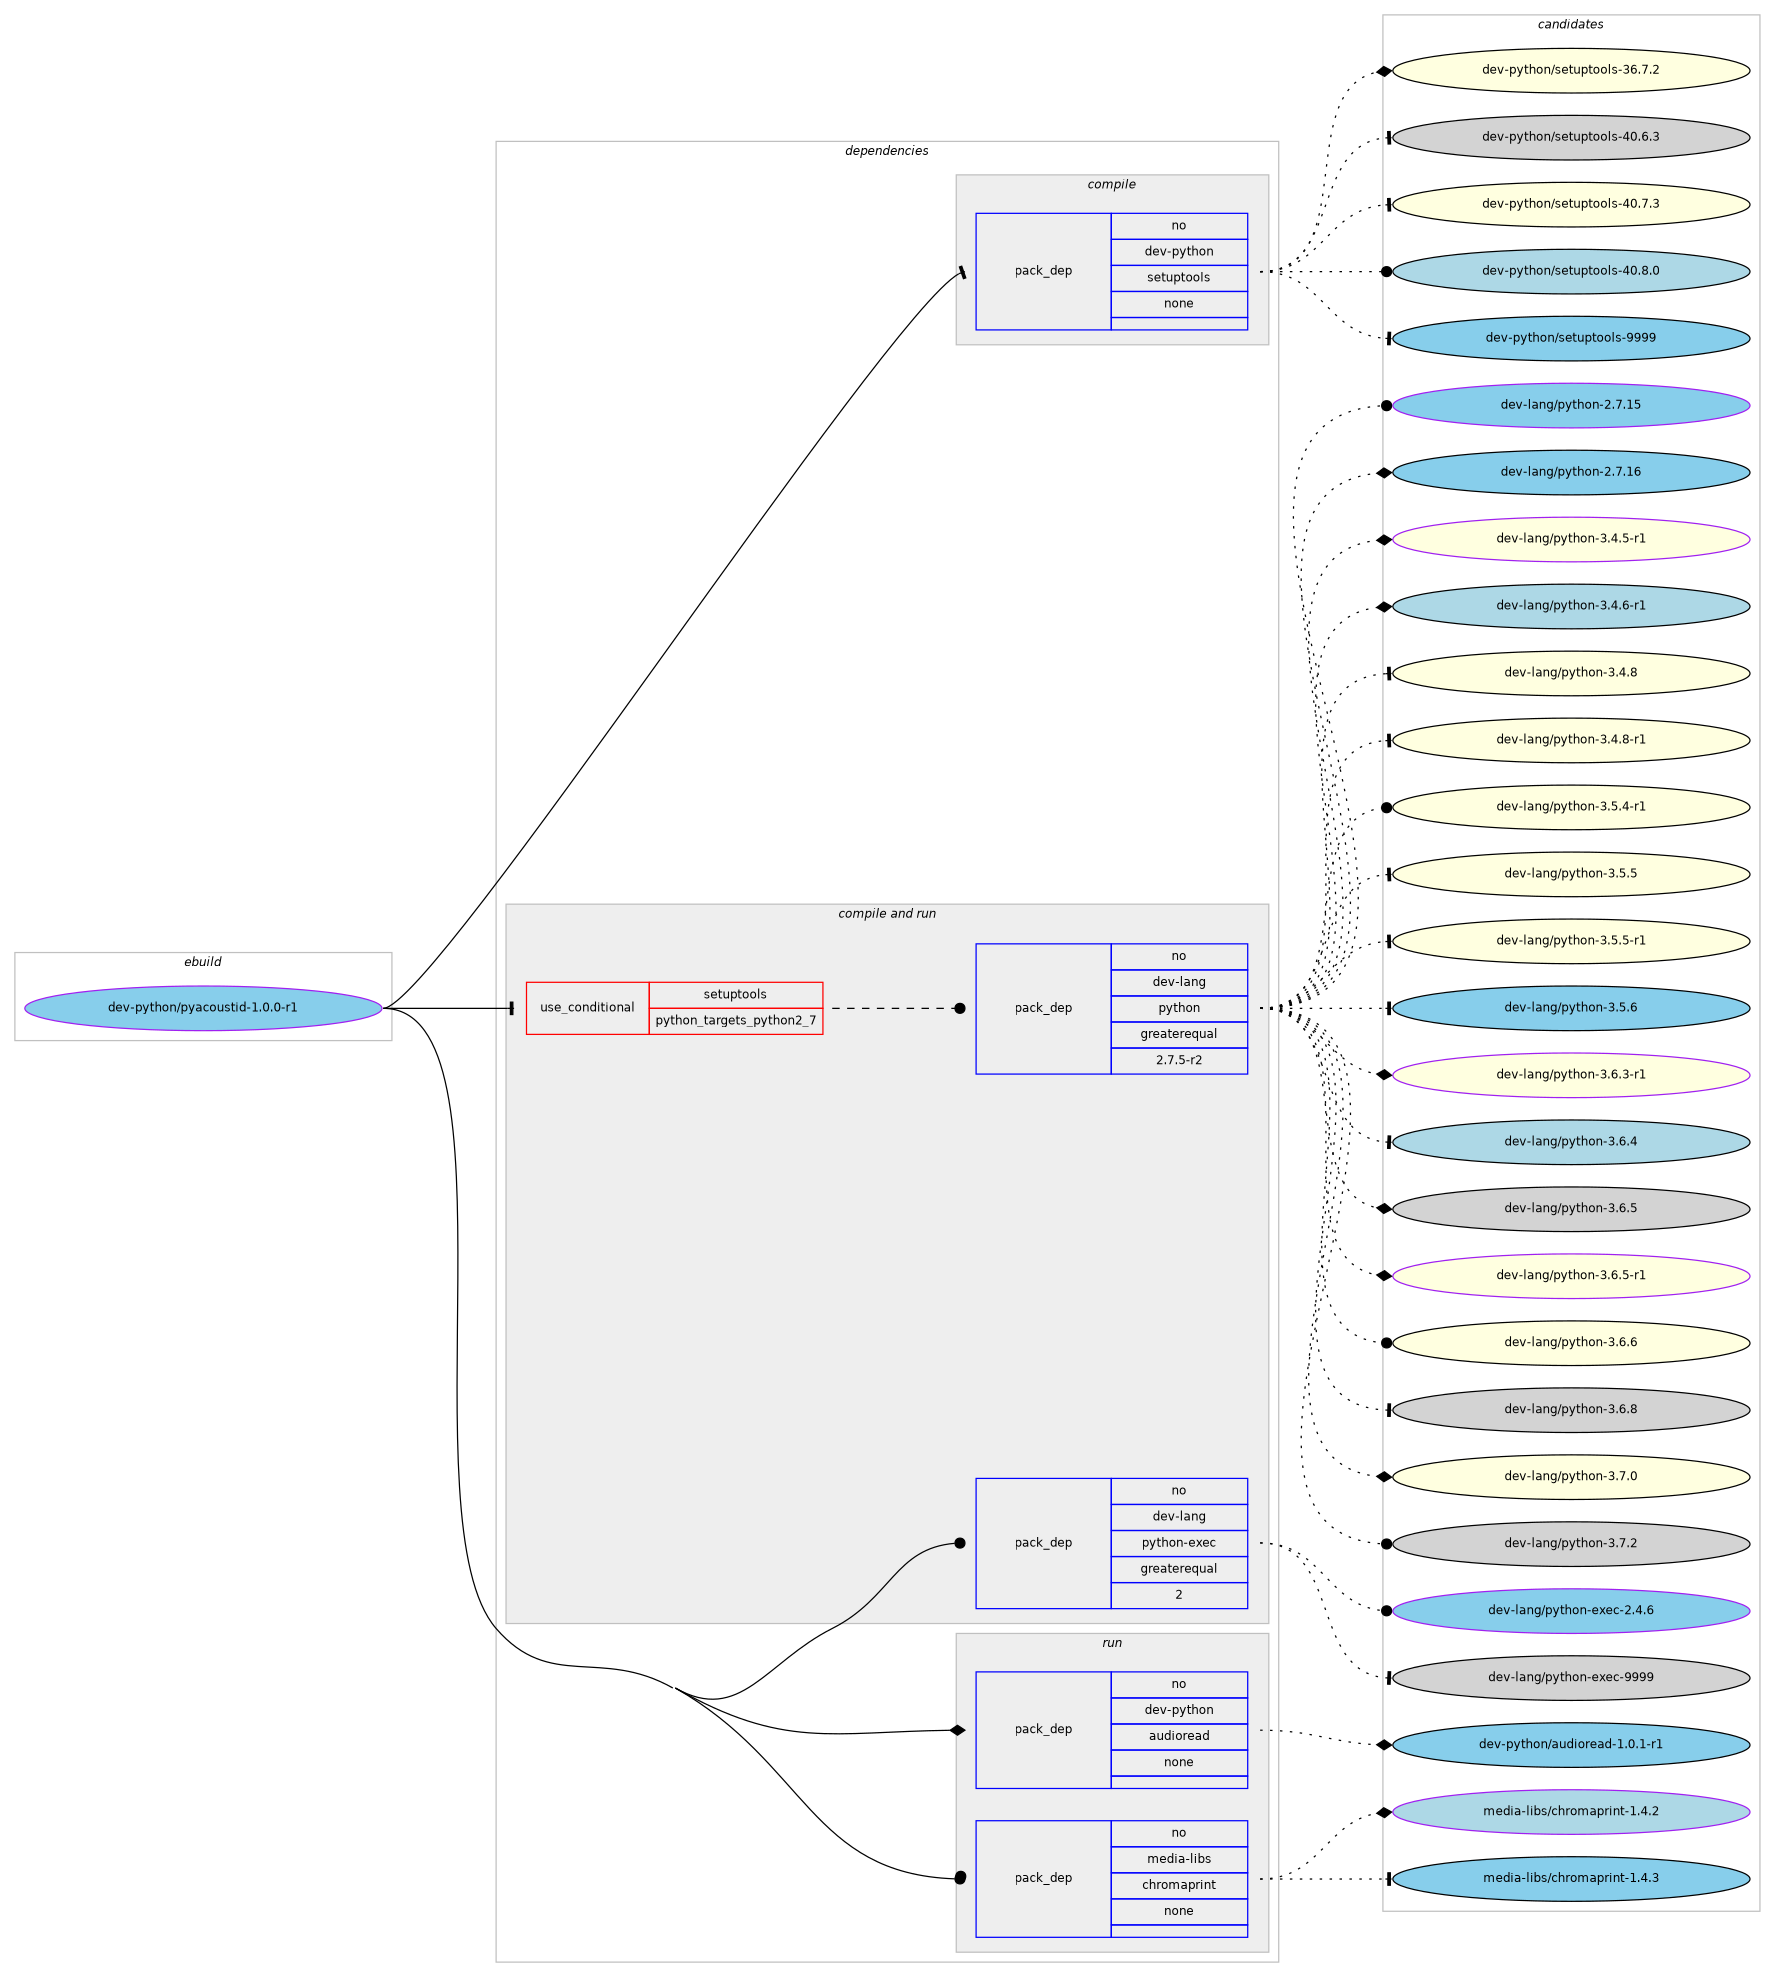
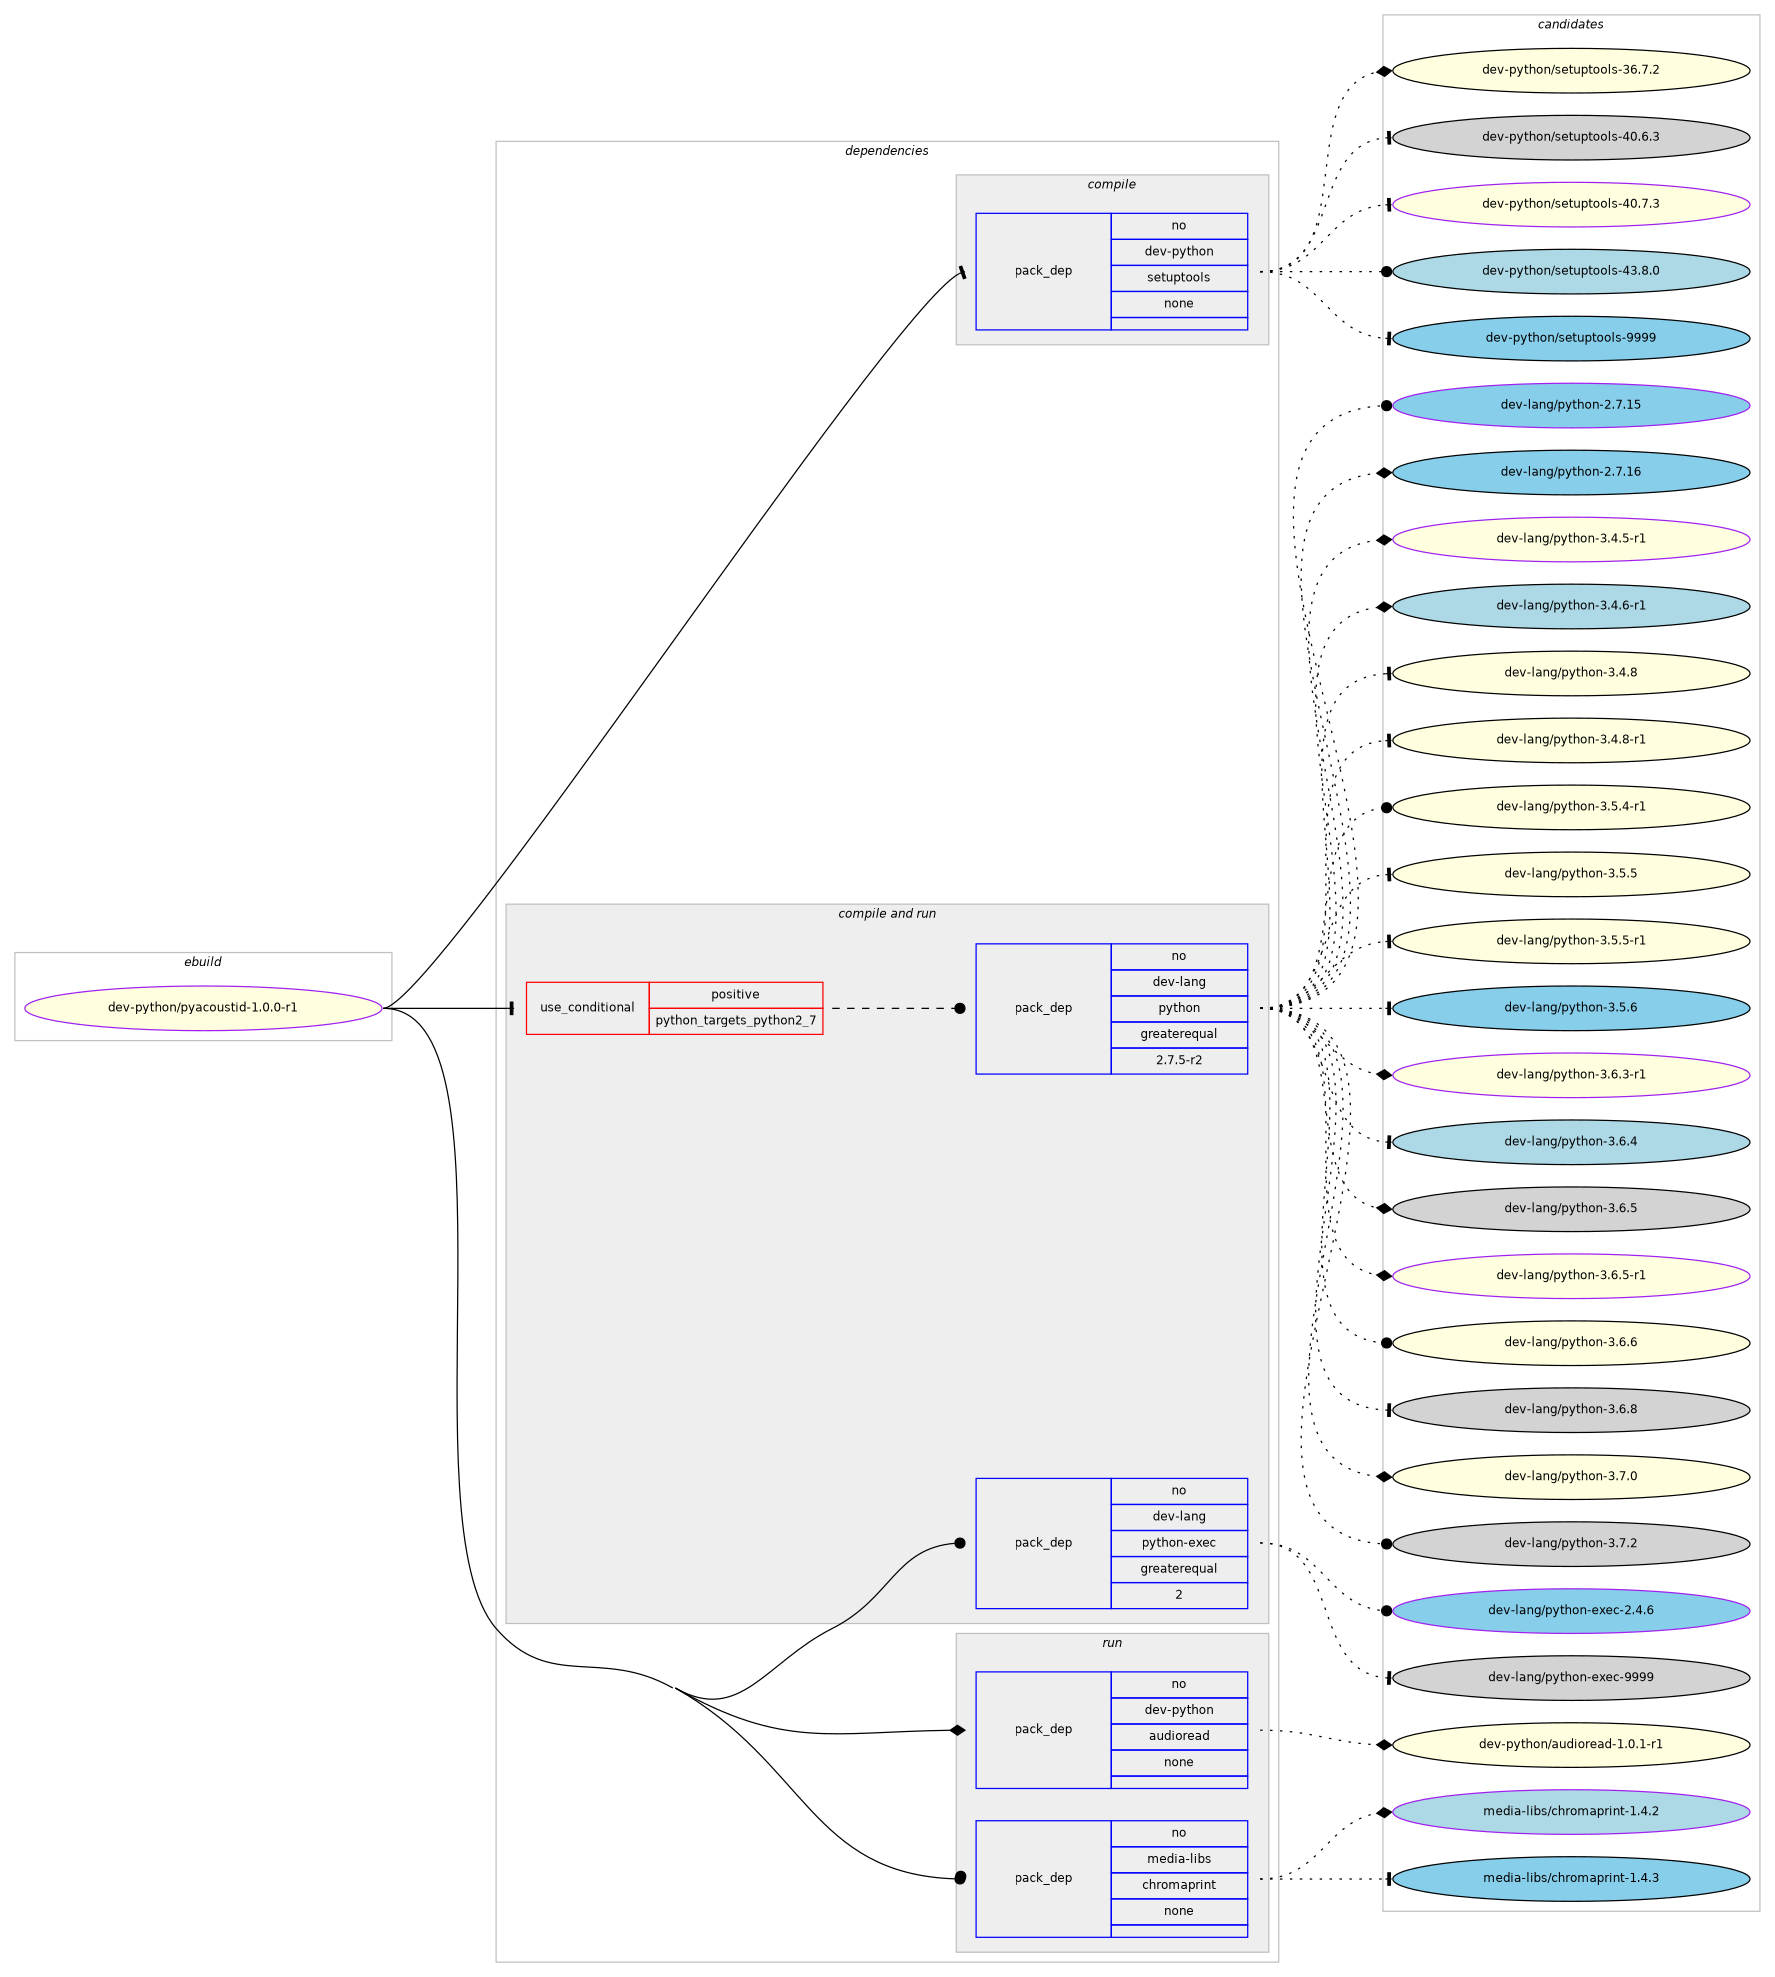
(1571, 205) -> (1571, 205)
(1571, 272) -> (1571, 272)
(736, 995) -> (736, 995)
(203, 1008) -> (203, 1008)
(1571, 1745) -> (1571, 1745)
